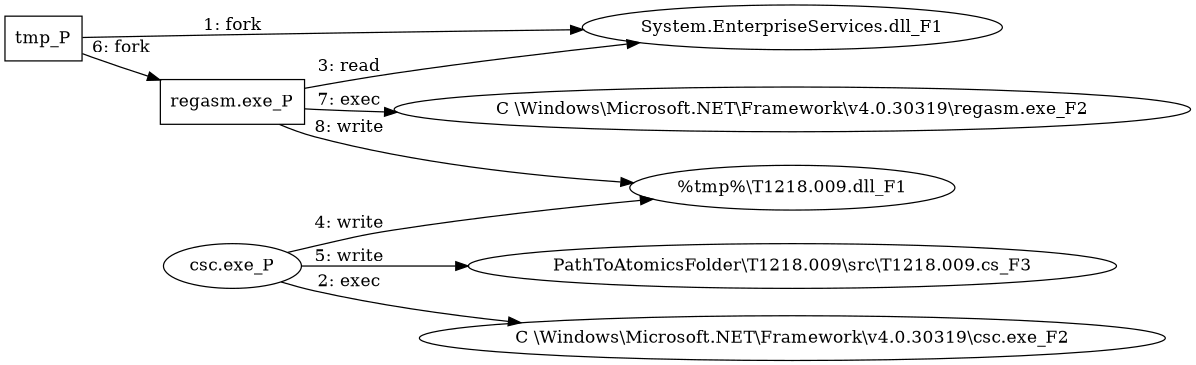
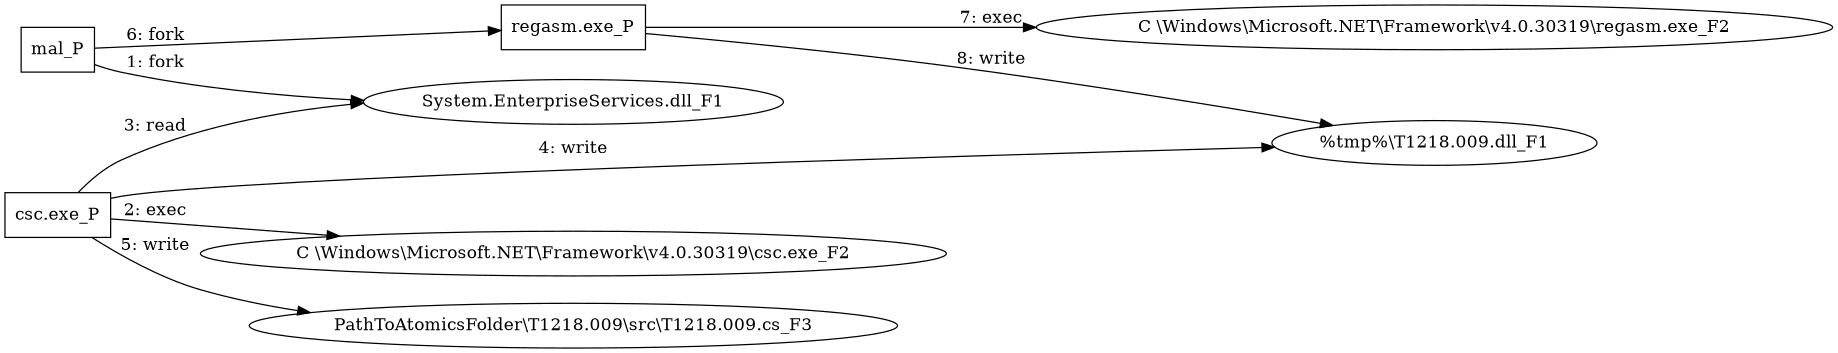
(44, 39) -> (58, 50)
(465, 63) -> (208, 130)
(232, 266) -> (58, 215)
